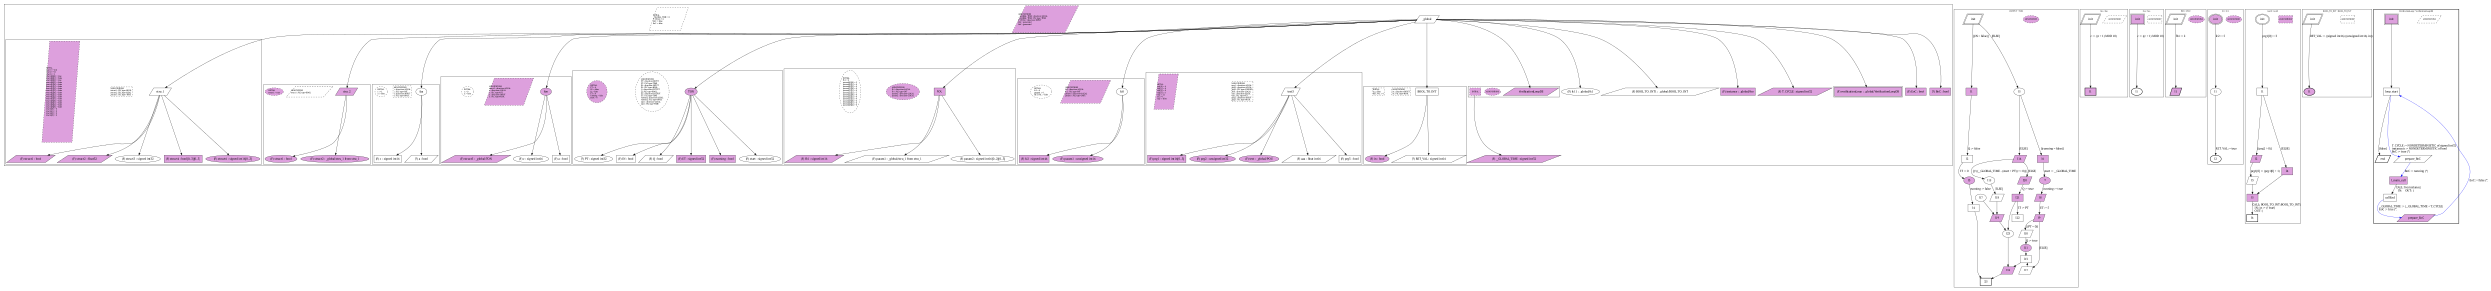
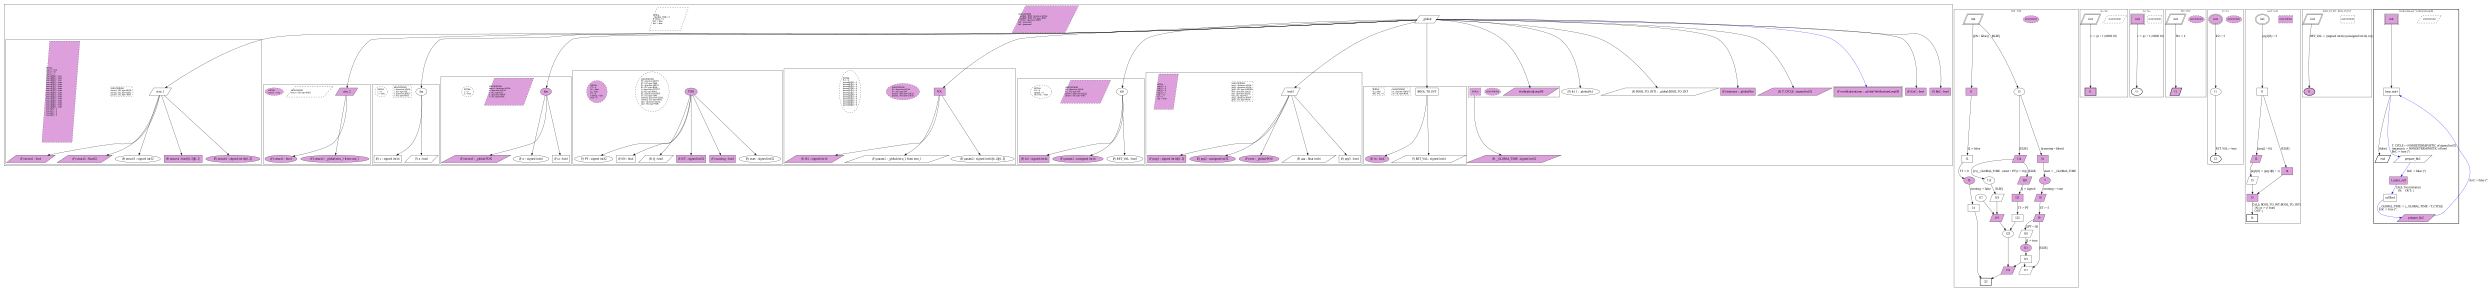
(2016, 11) -> (2016, 11)
(1766, 28) -> (1766, 28)
(1050, 33) -> none
none -> (1125, 159)
(2417, 171) -> (2417, 171)
(2395, 188) -> (2395, 188)
(2028, 189) -> (2028, 189)
(2010, 214) -> (2013, 225)
(2027, 266) -> (2025, 264)
